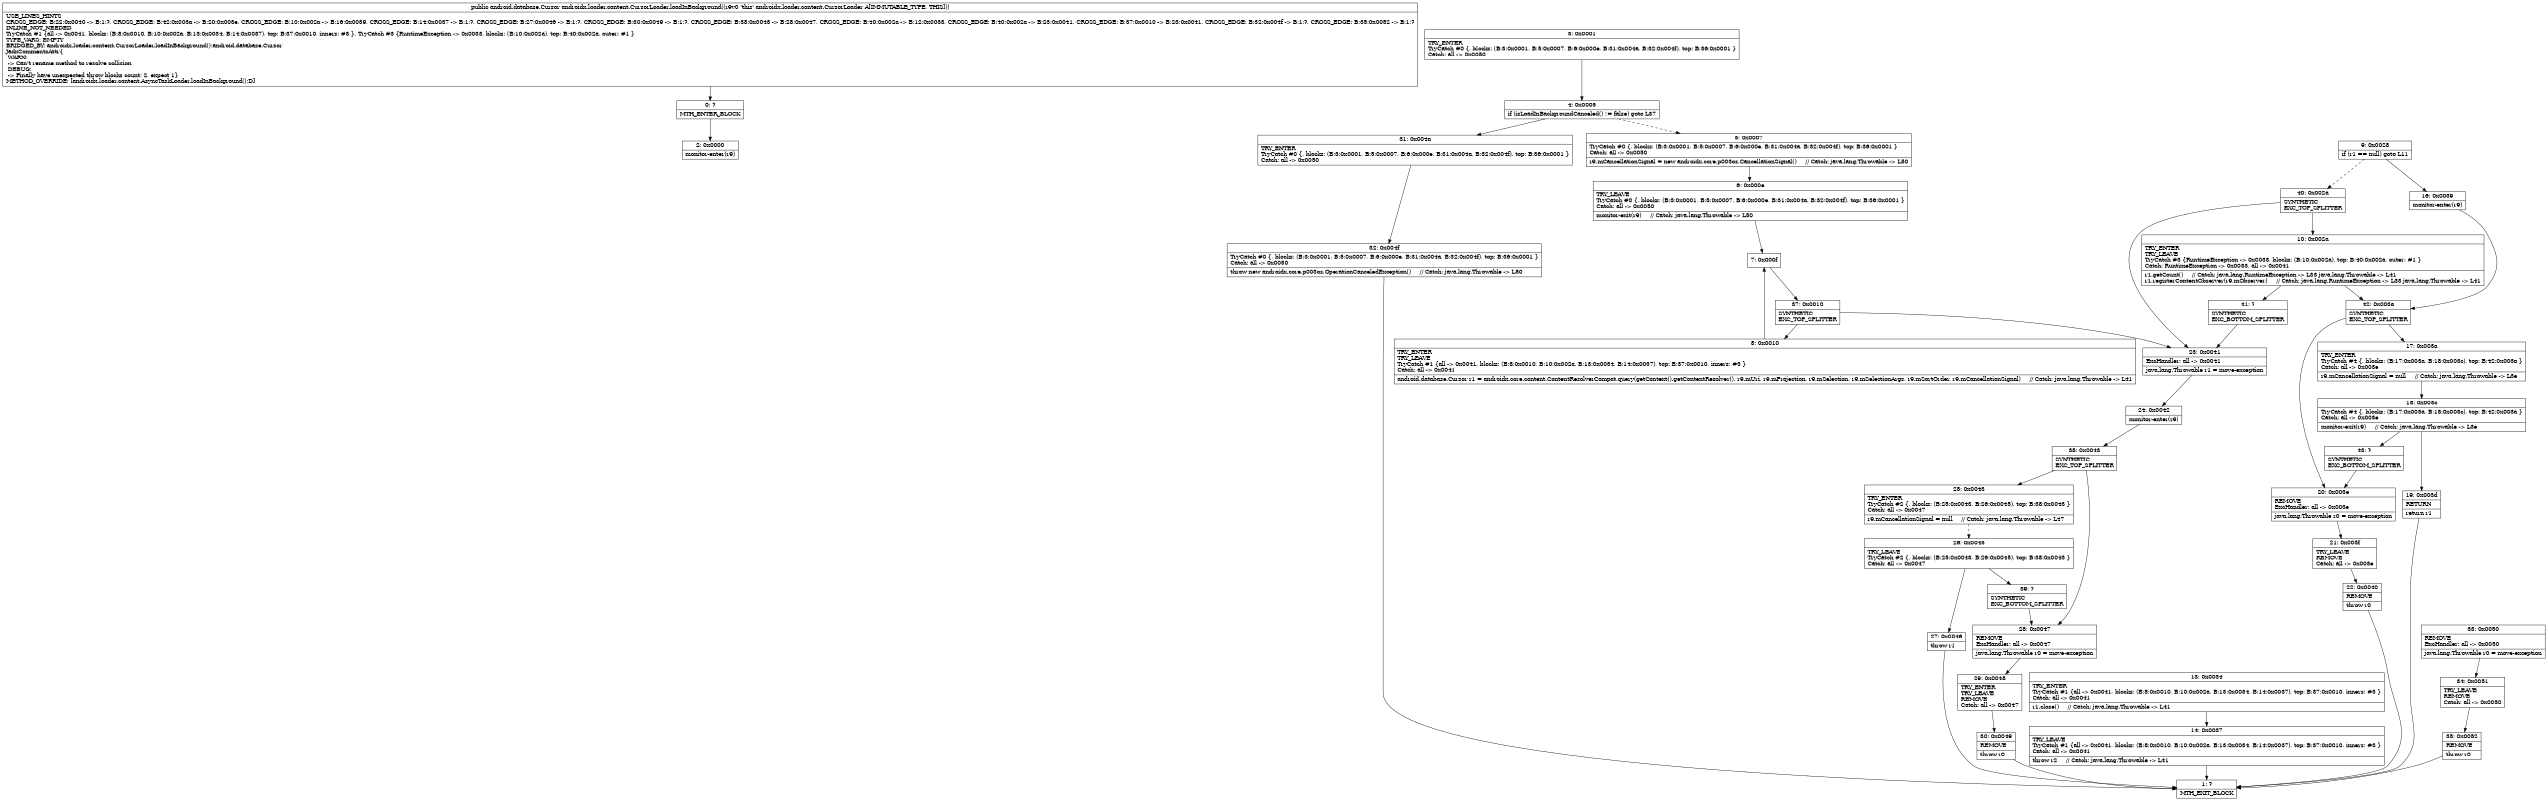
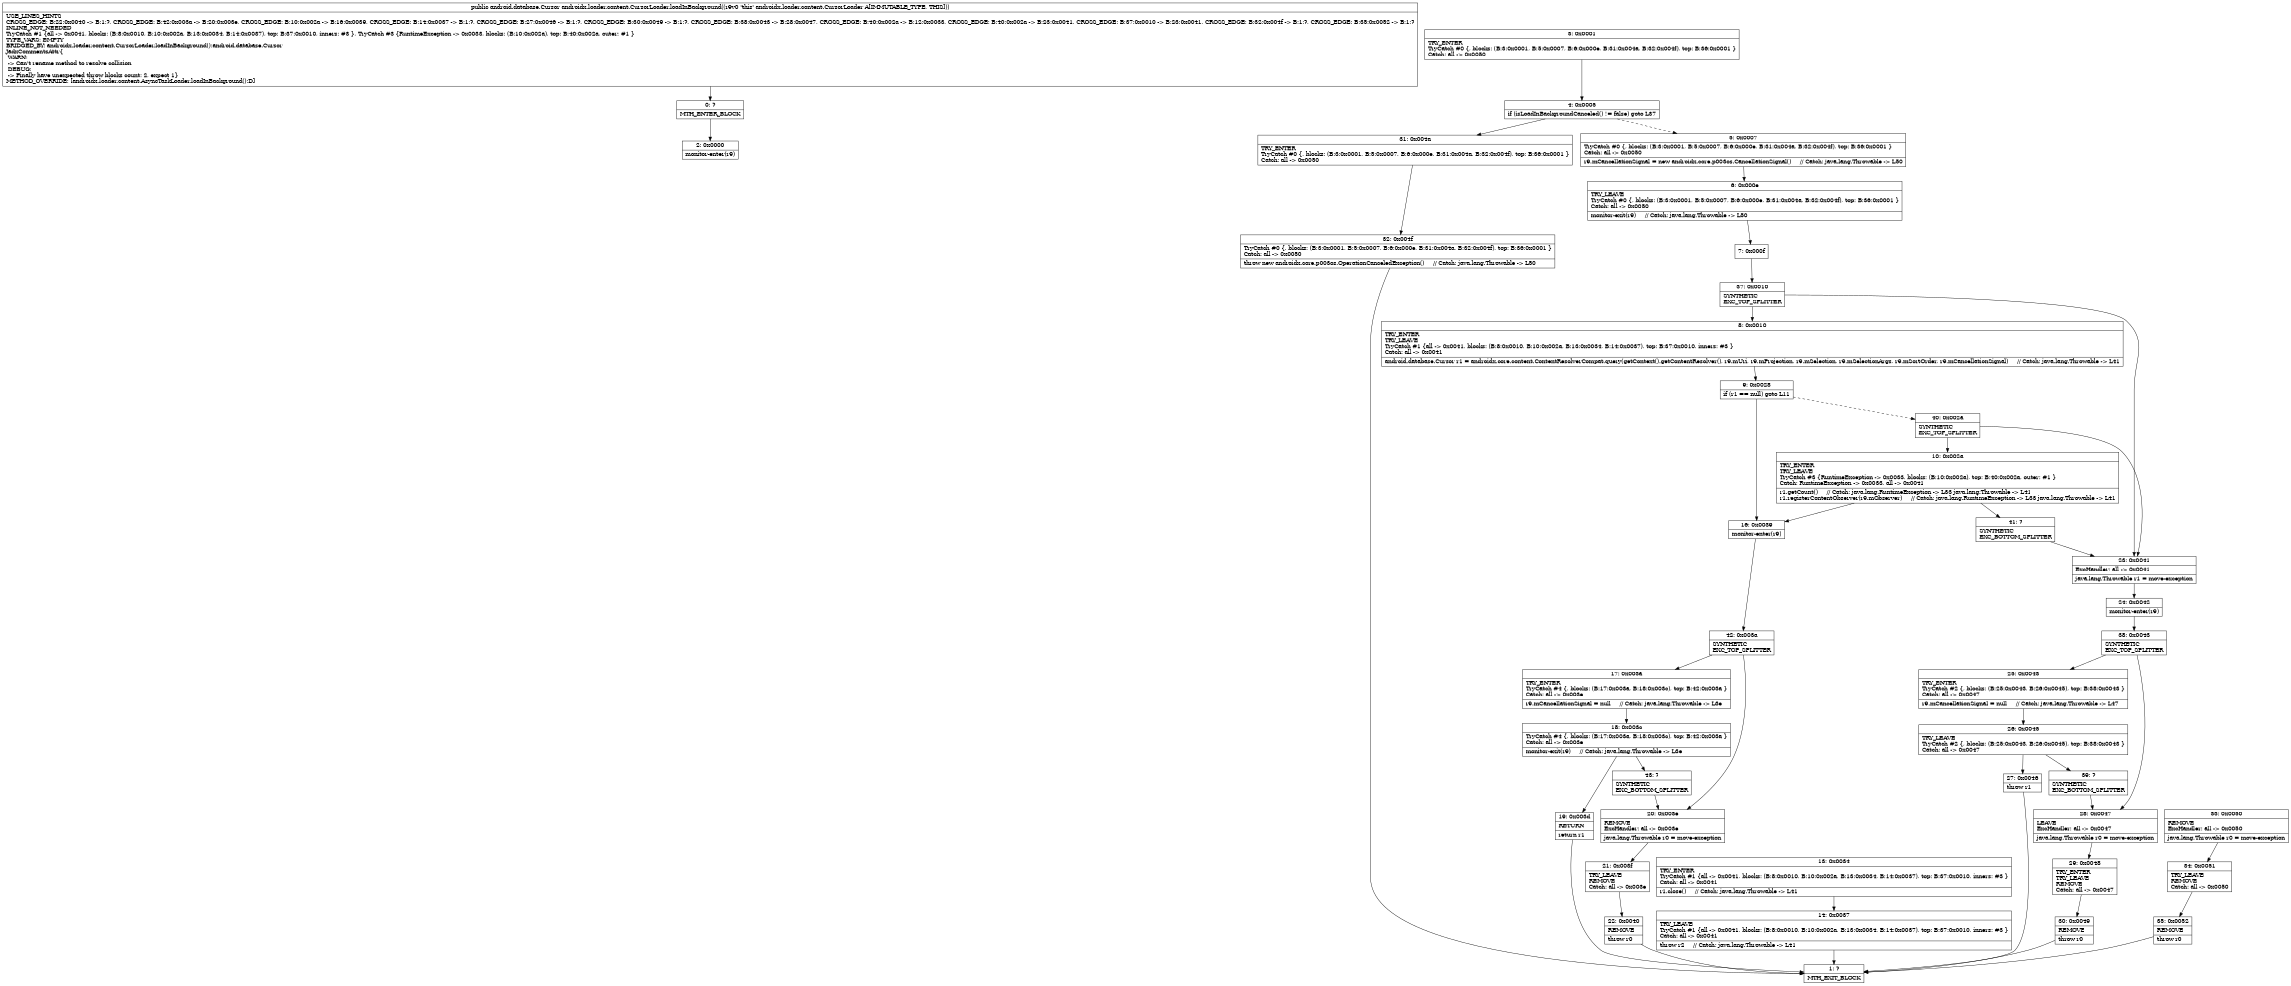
(2353, 292) -> (1821, 512)
(1764, 305) -> (1755, 372)
(1969, 529) -> (2023, 715)
(1989, 638) -> (2047, 823)
